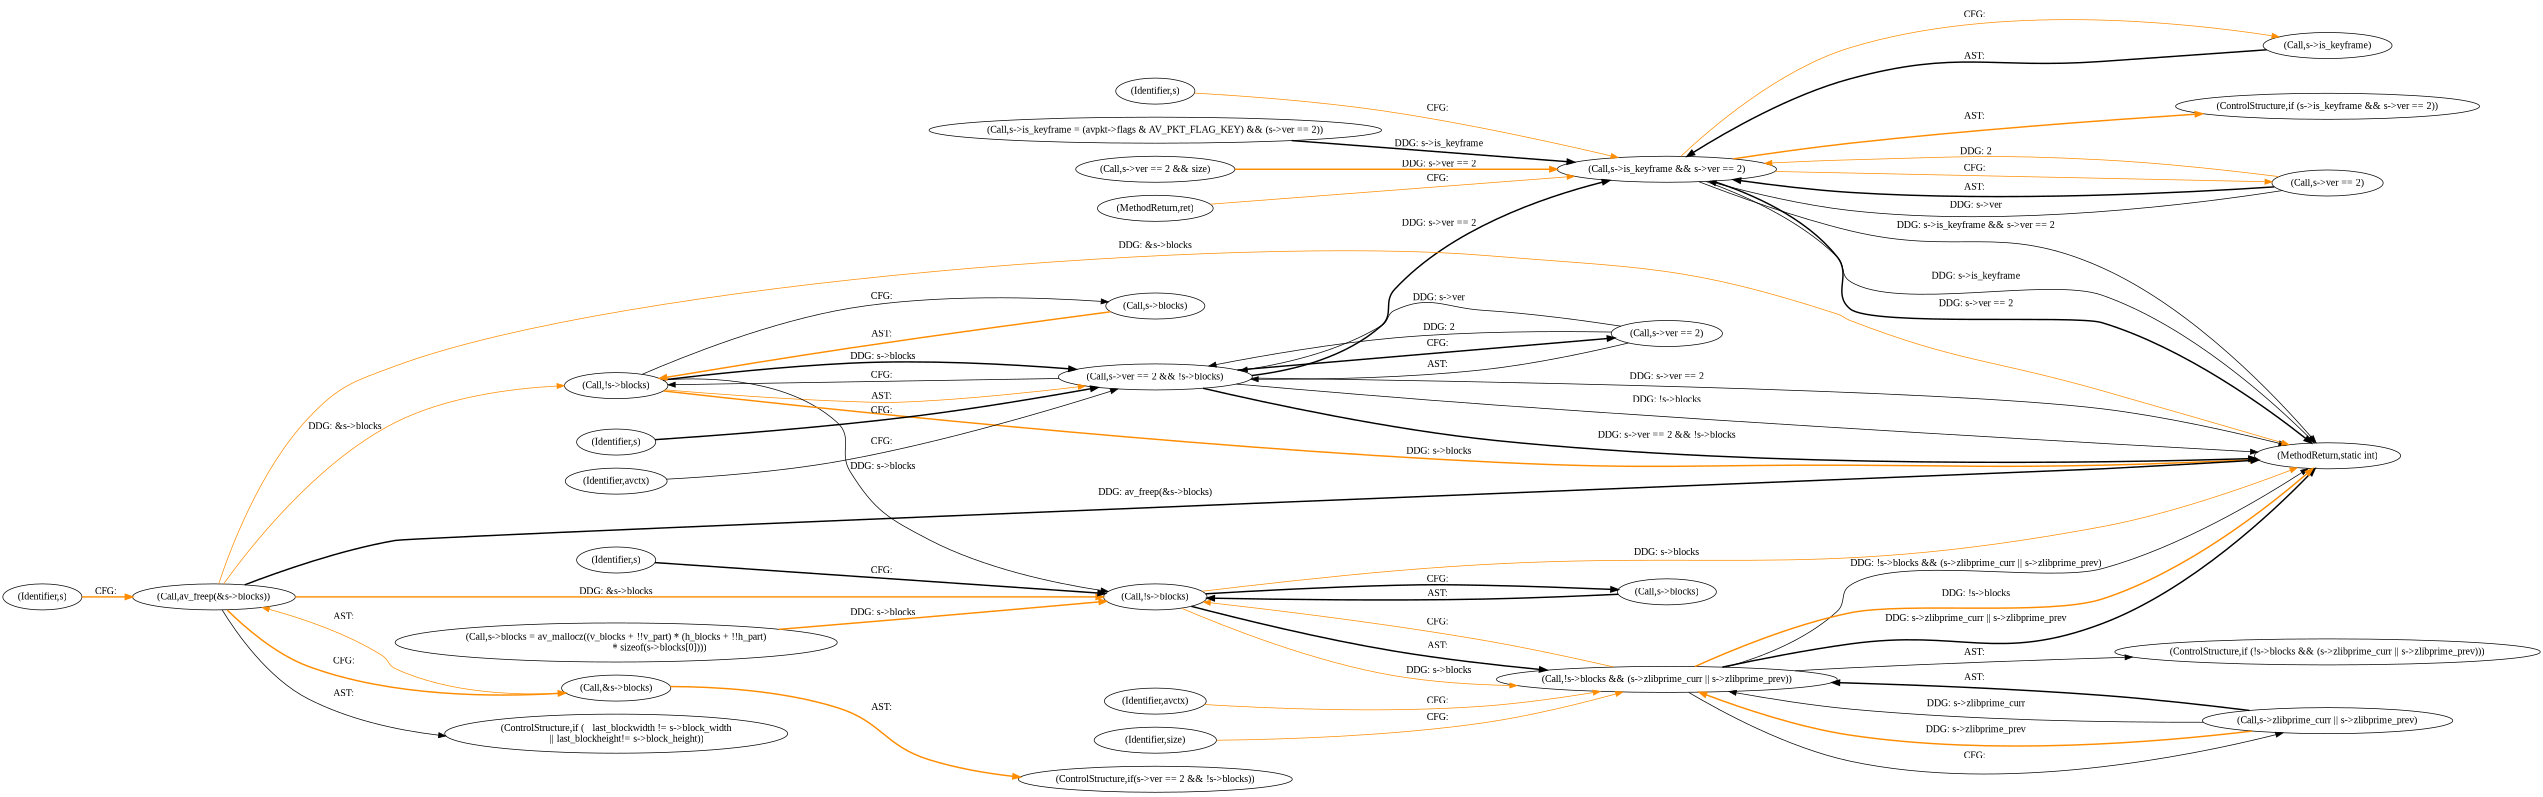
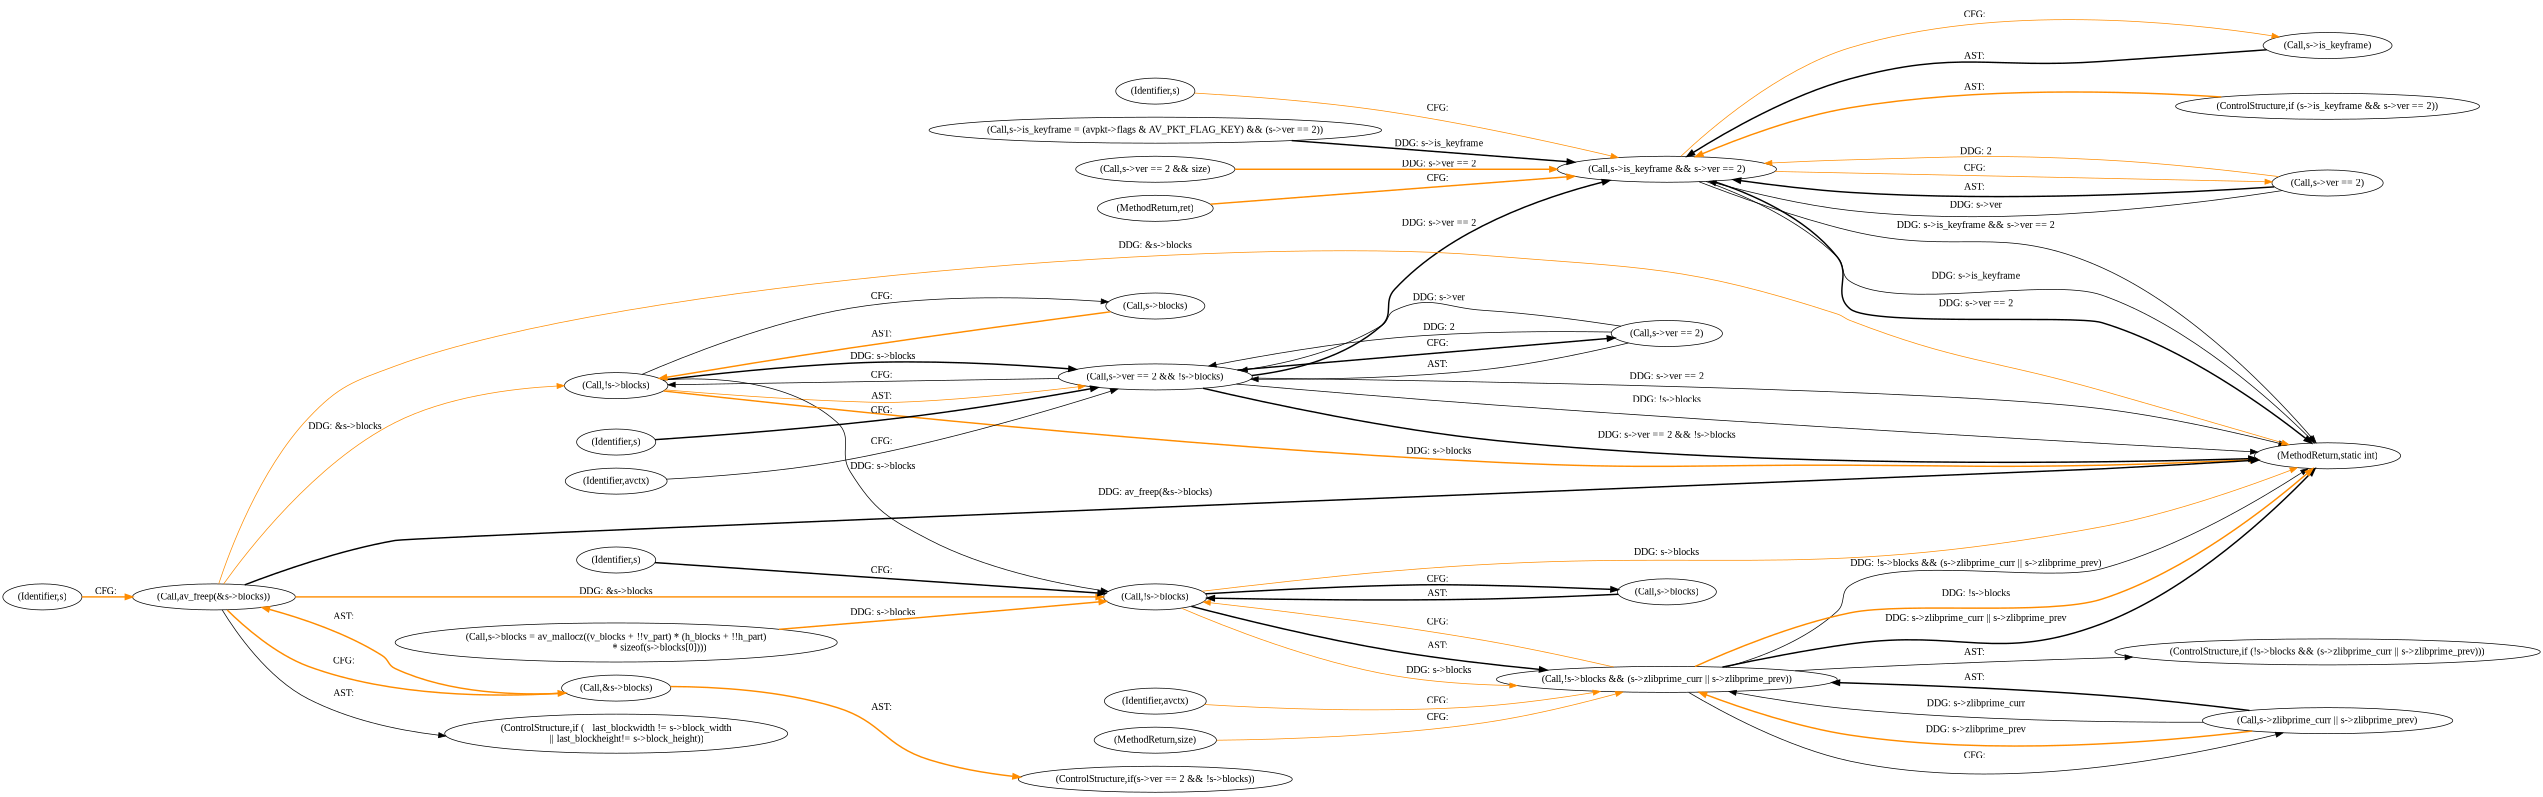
(1964, 132) -> (1958, 96)
(1389, 190) -> (1389, 190)
(410, 675) -> (410, 675)
(1155, 740) -> (1155, 740)
